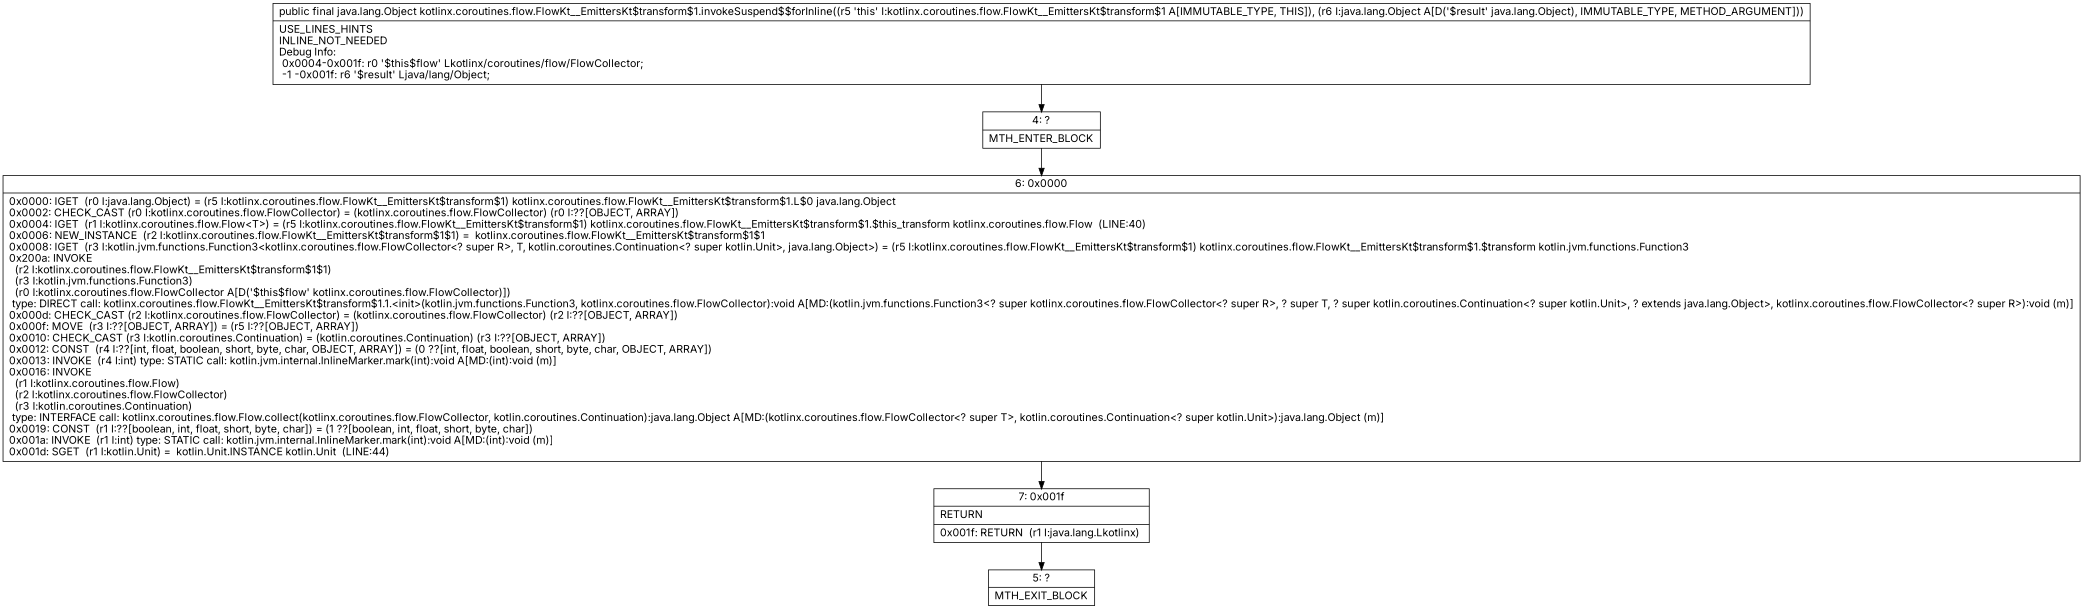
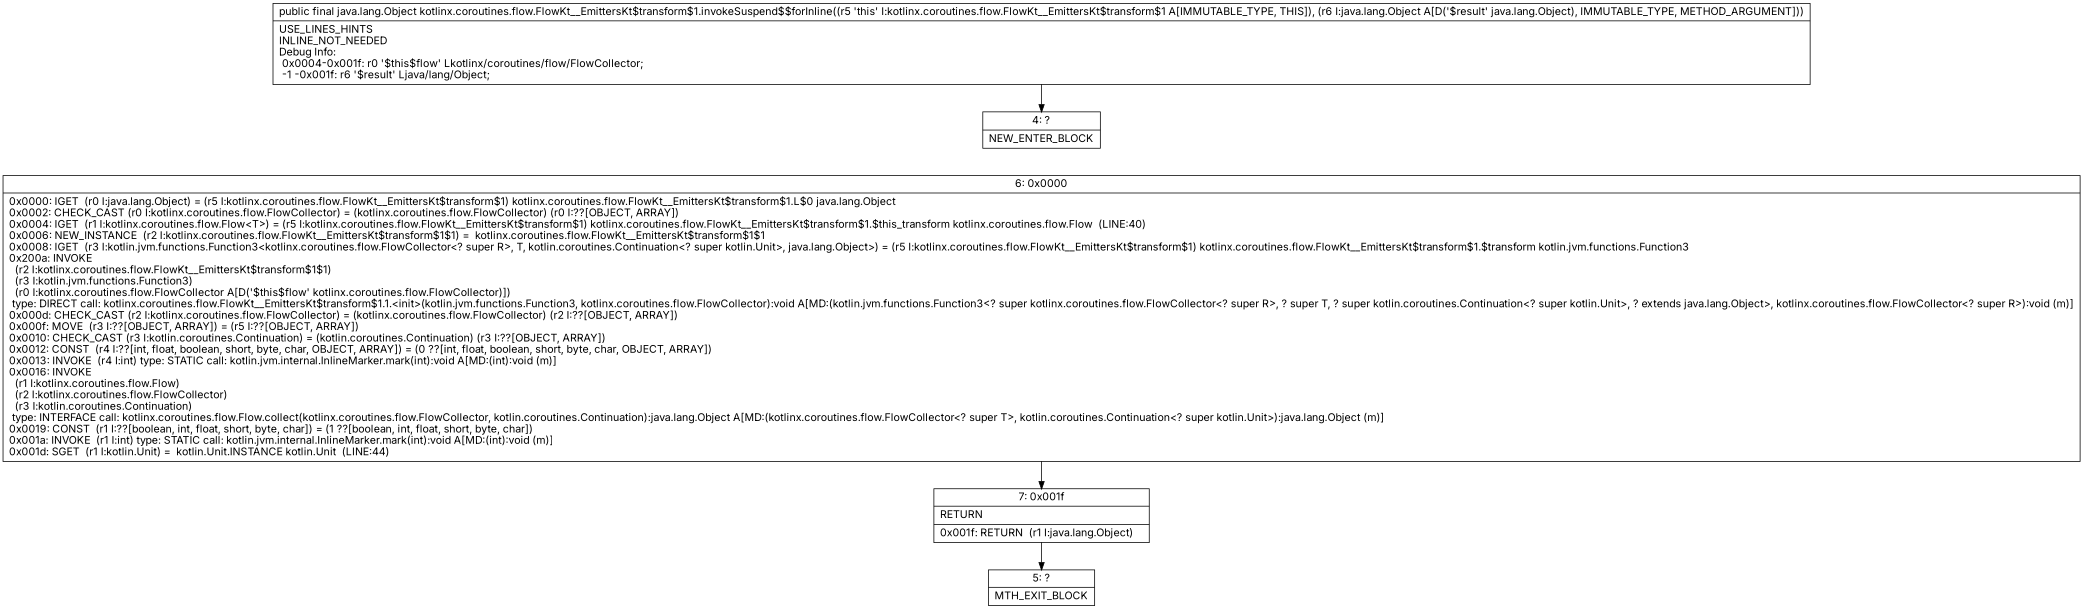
(1042, 139) -> (1042, 139)
(1042, 158) -> none
(1042, 533) -> (1038, 533)
